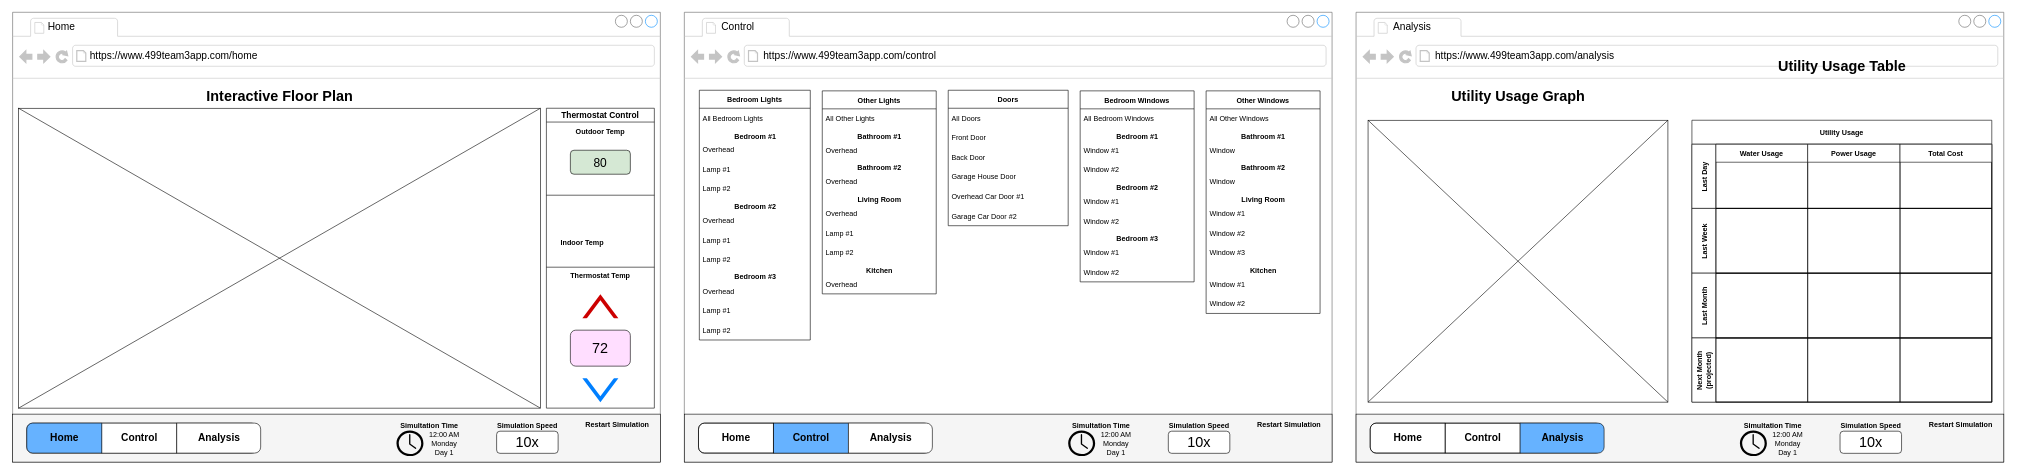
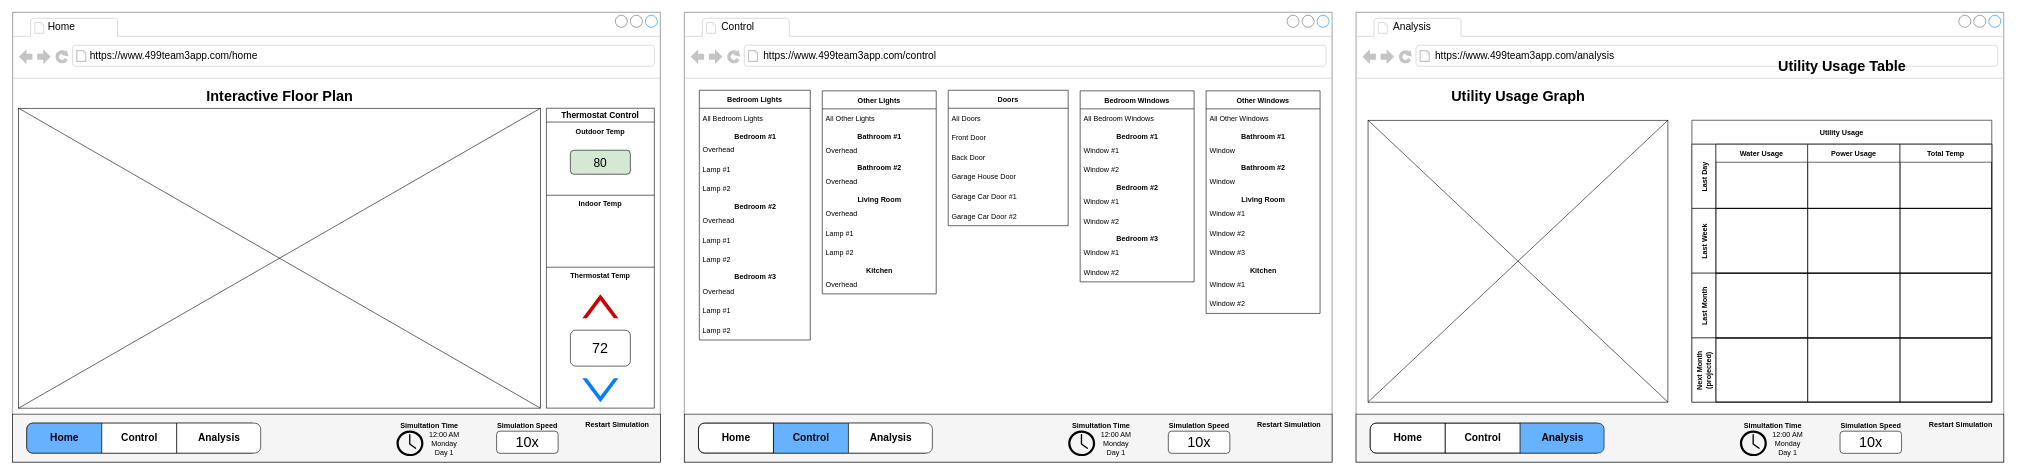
(1946, 154) -> (1946, 154)
(989, 197) -> (985, 197)
(582, 243) -> (600, 204)
(600, 348) -> (600, 348)
